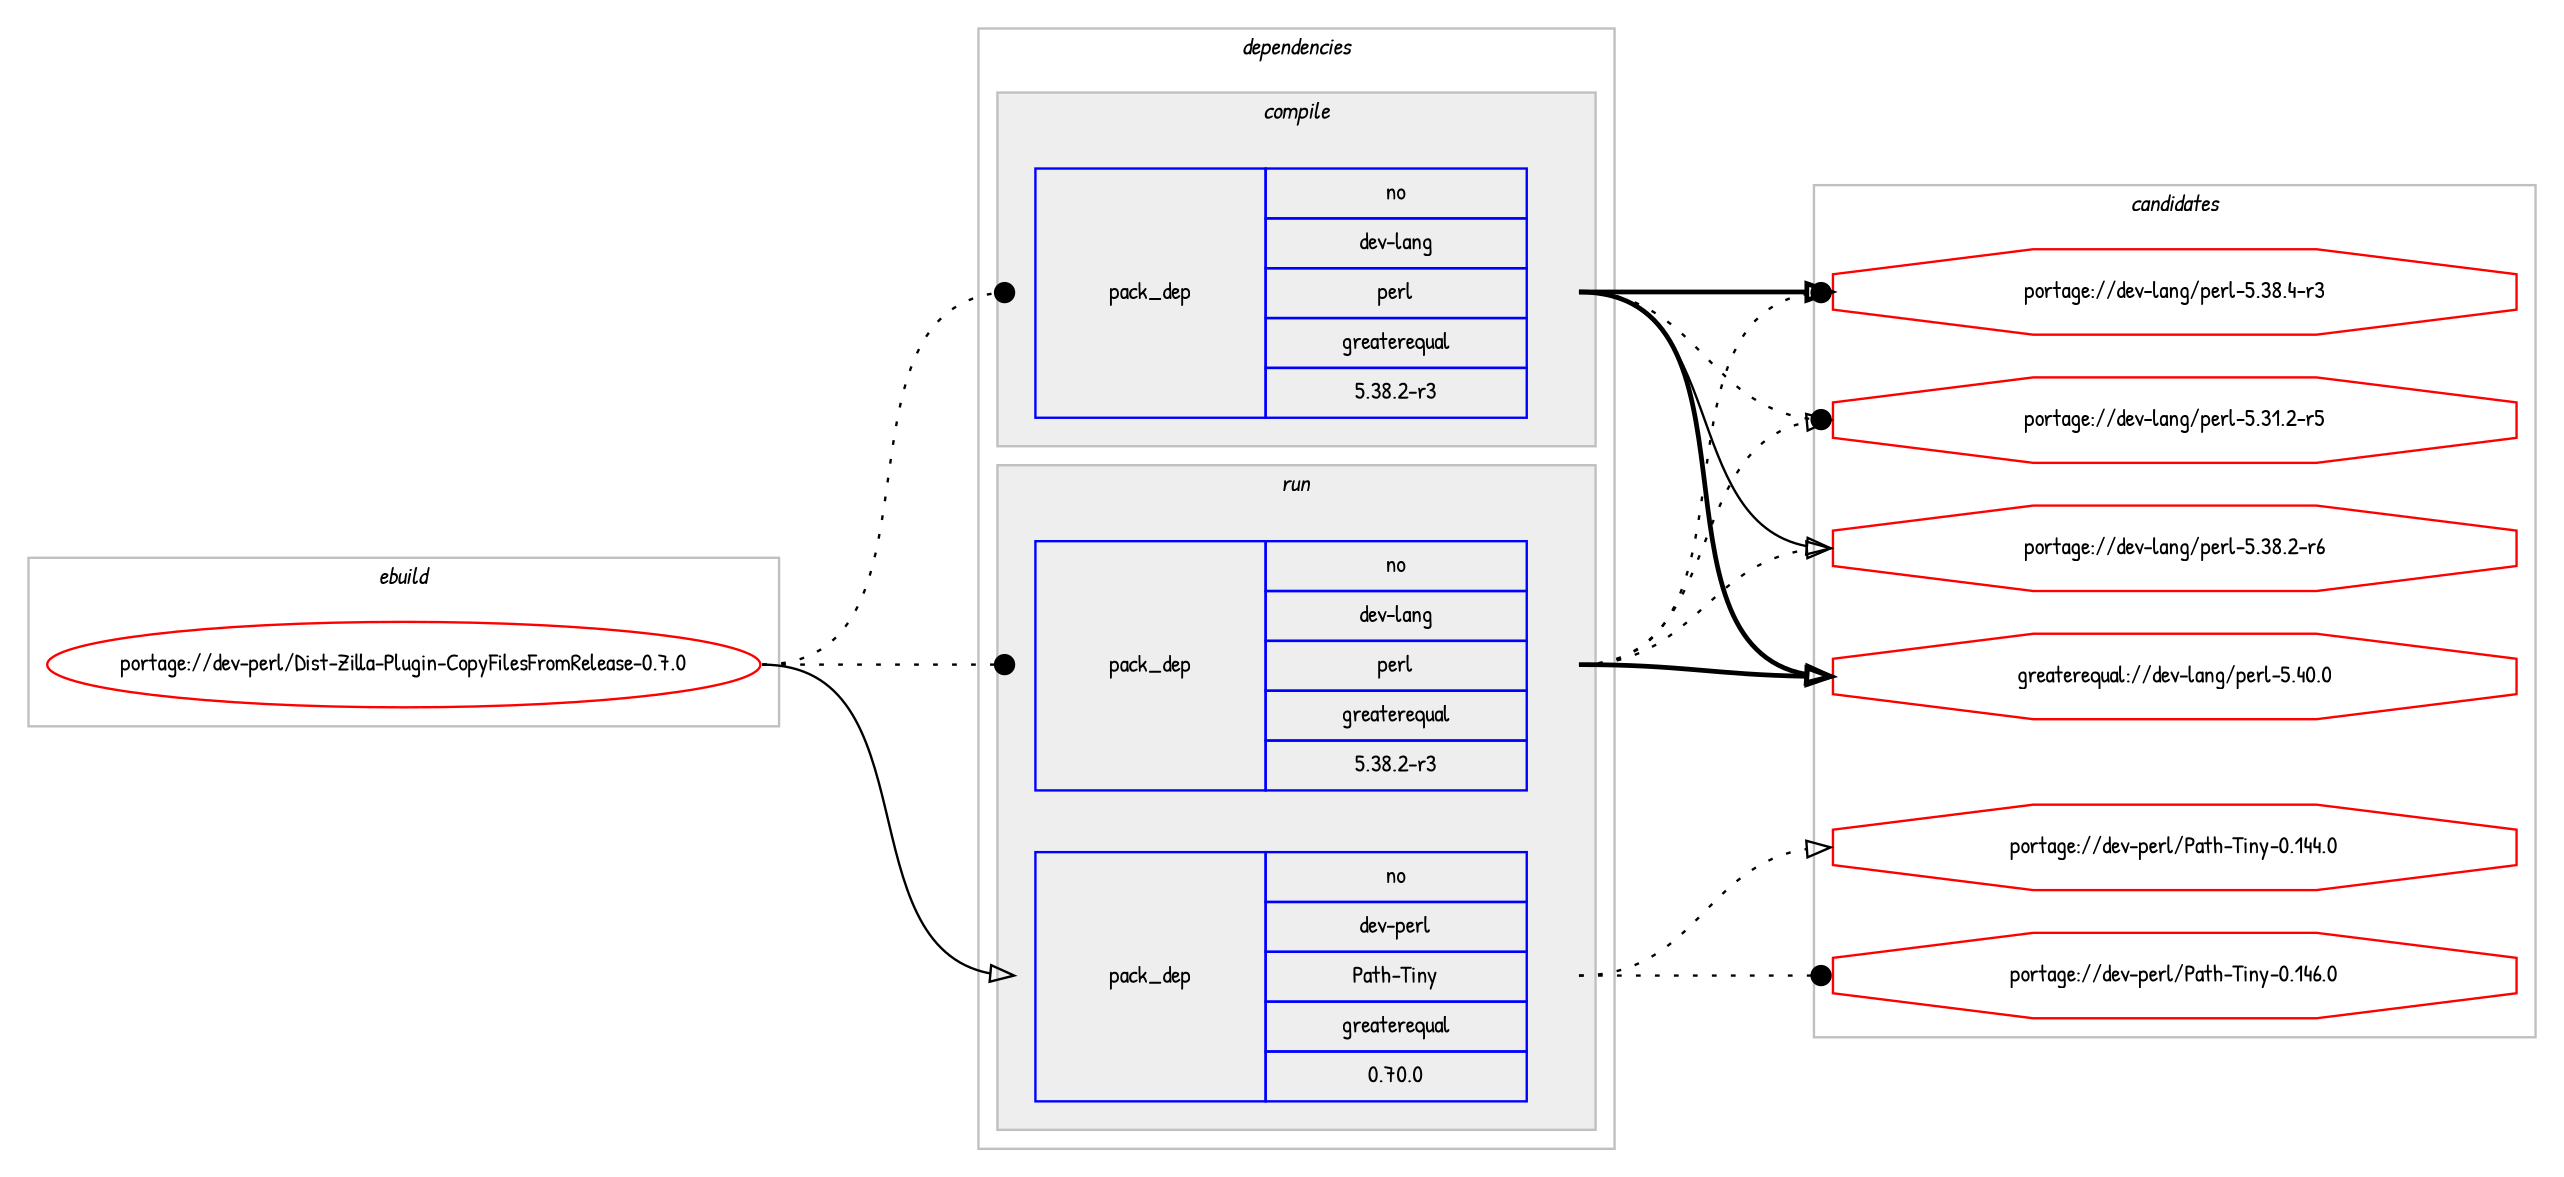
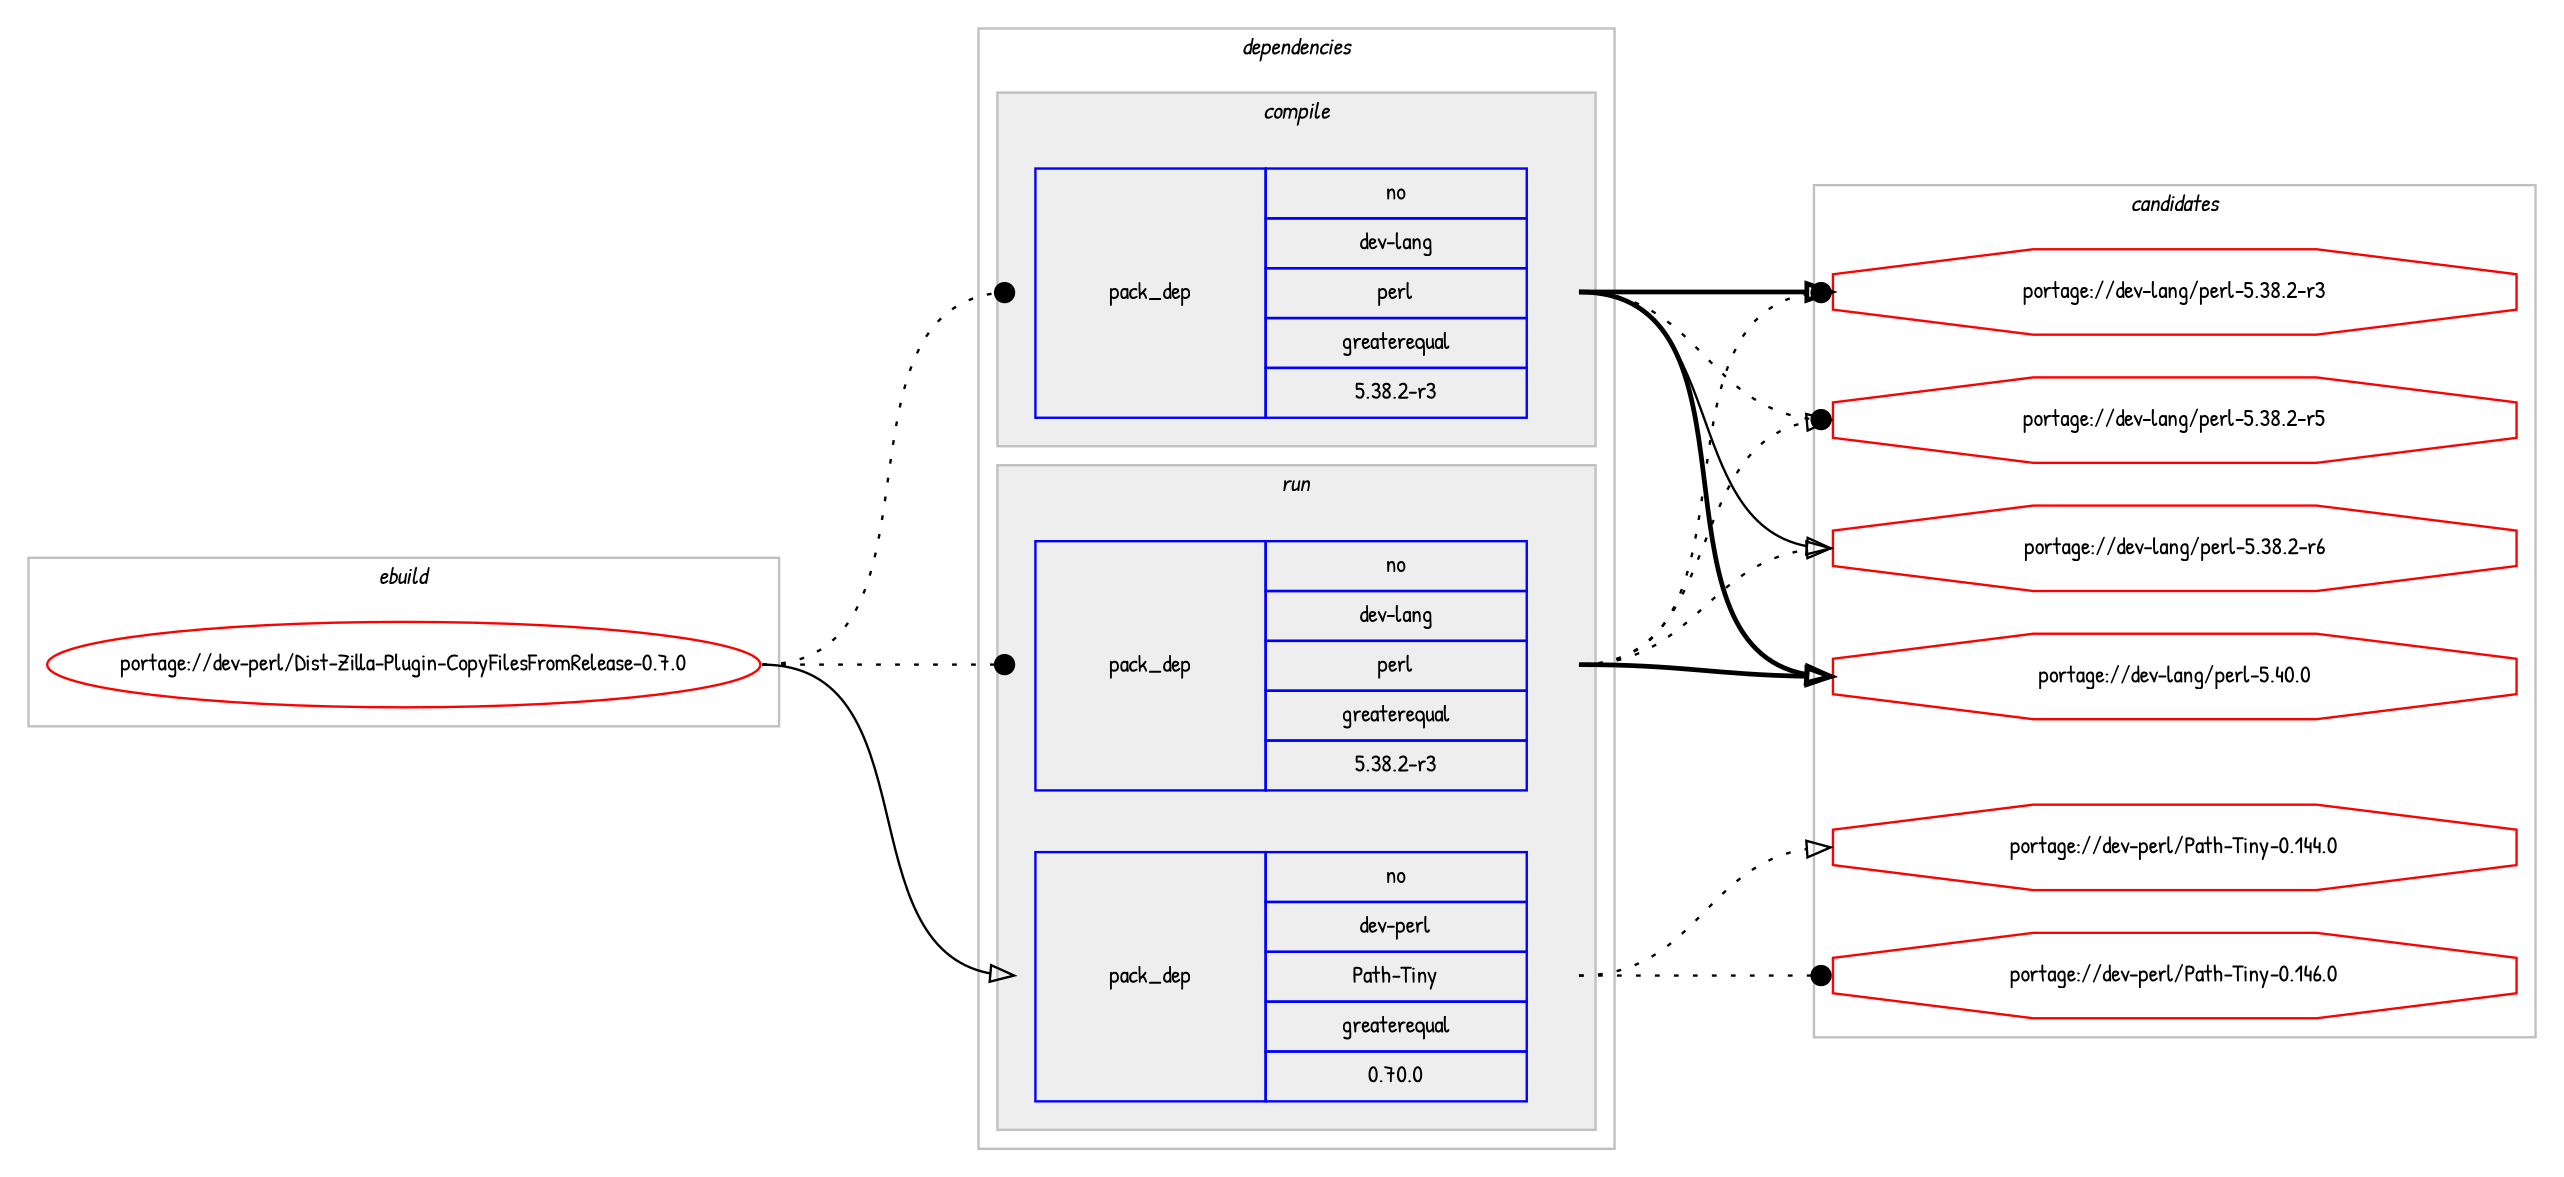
(2175, 292) -> (2175, 292)
(2175, 420) -> (2175, 420)
(2175, 676) -> (2175, 676)
